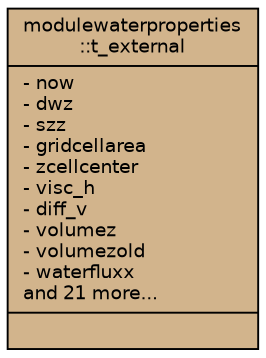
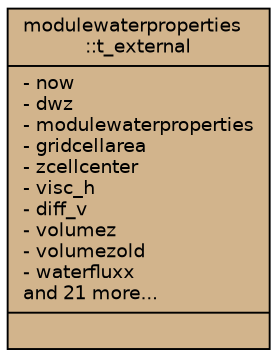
(45, 125) -> (139, 125)
